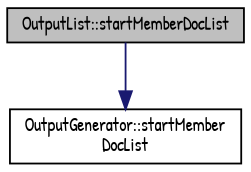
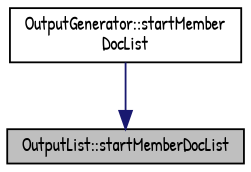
(126, 67) -> (126, 87)
